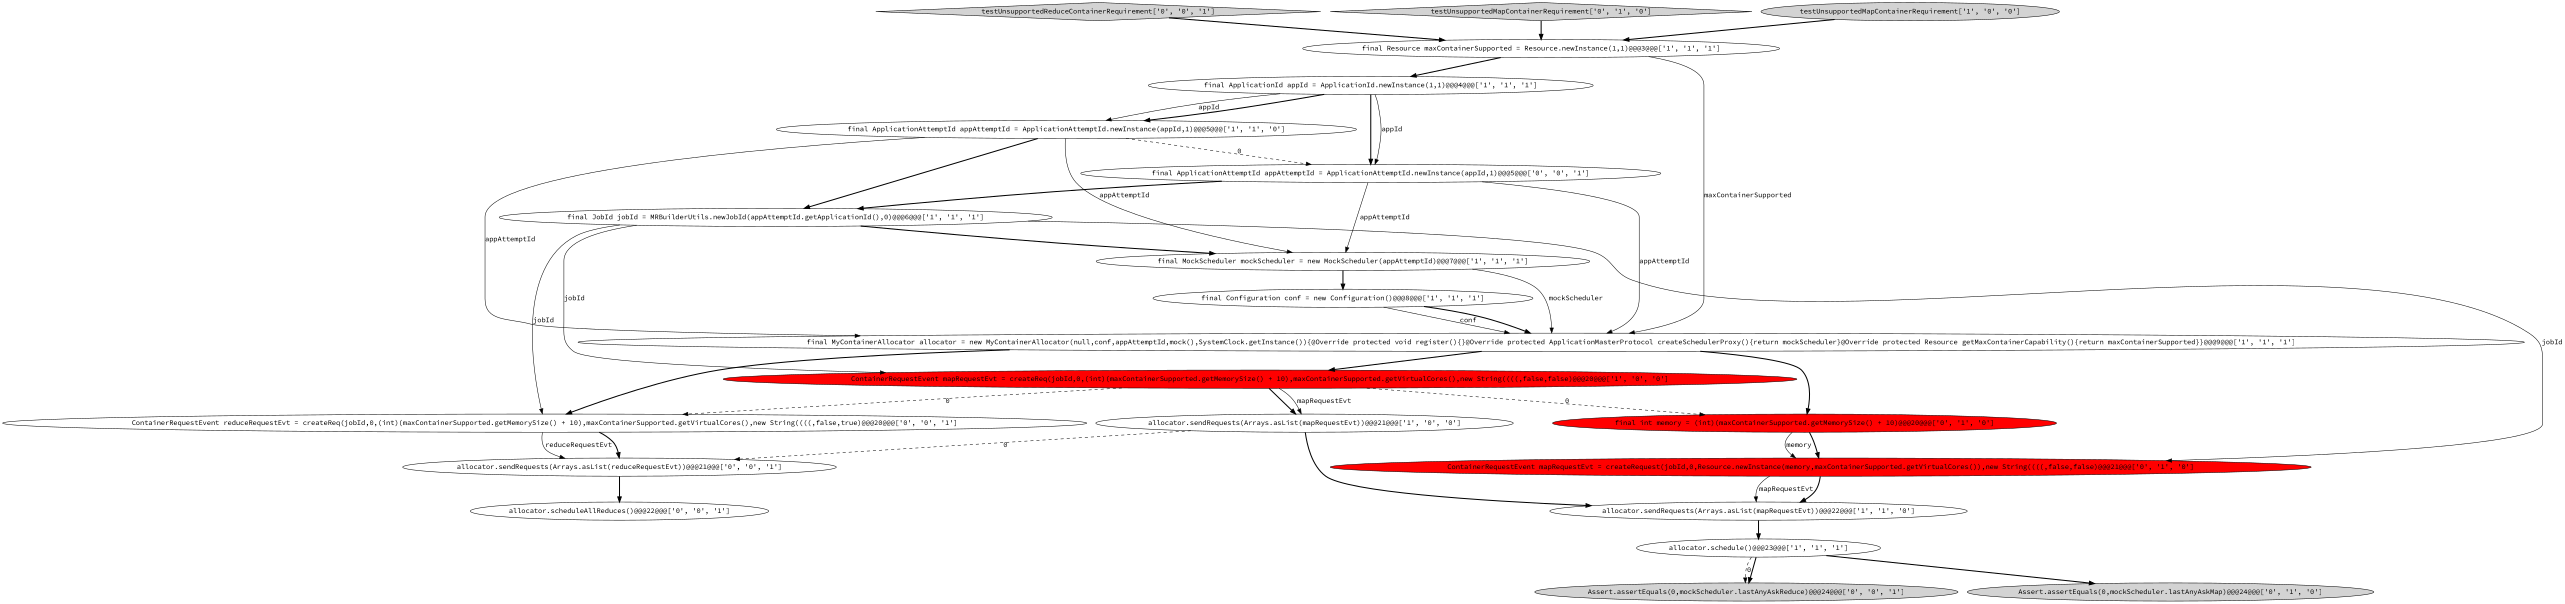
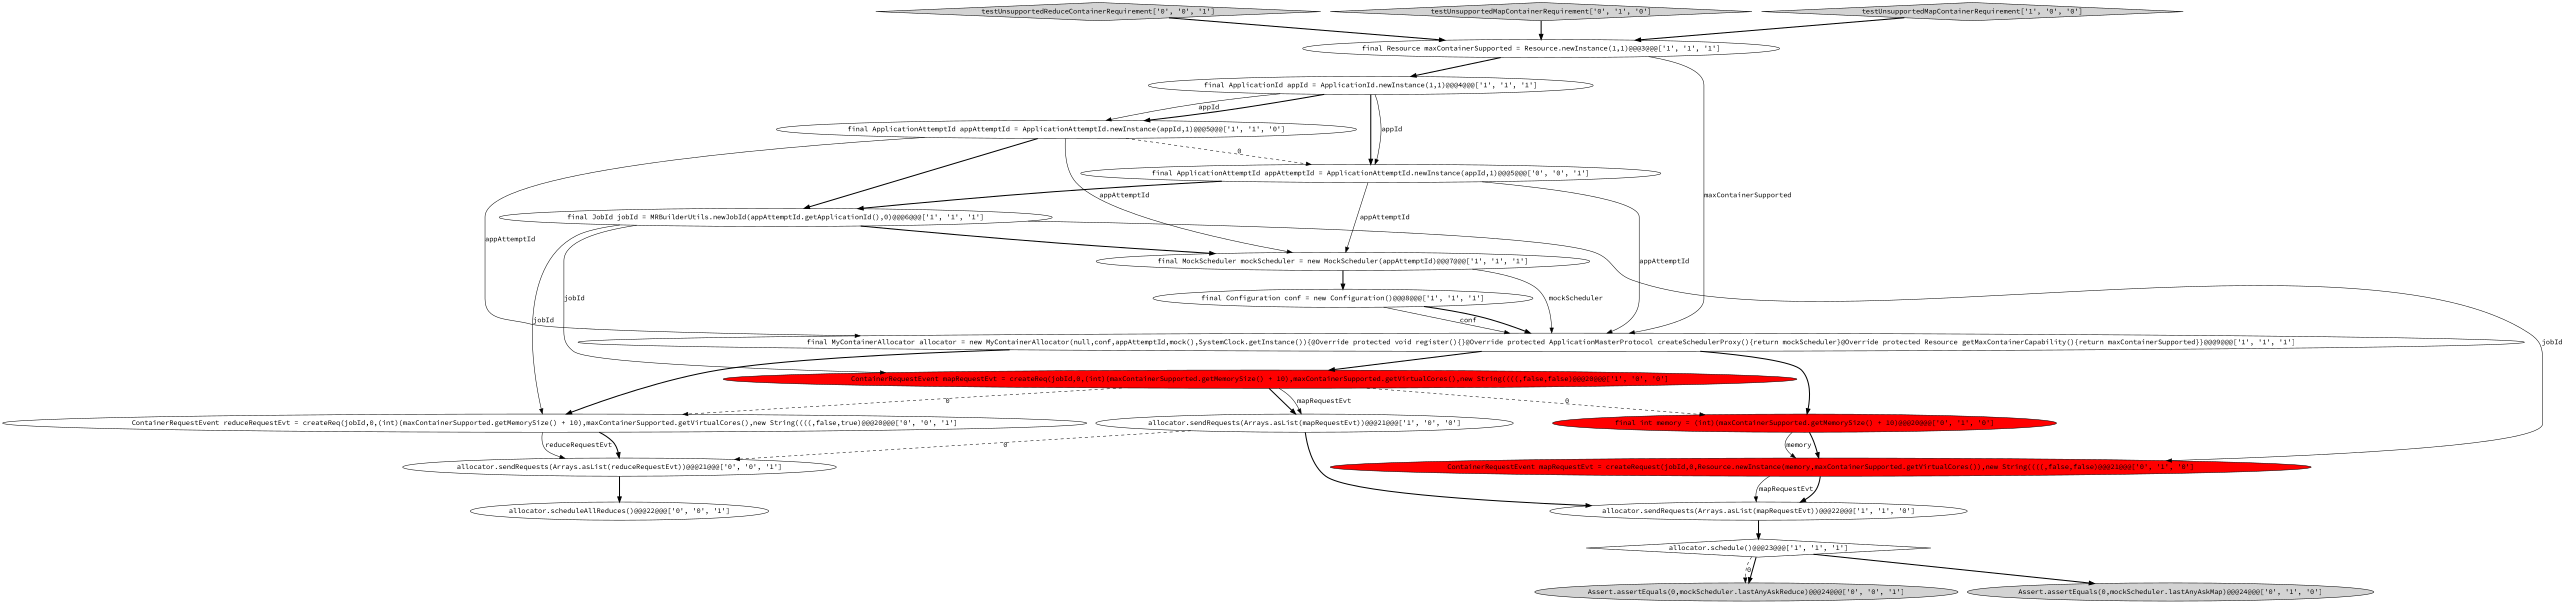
(1910, 12) -> (1972, 12)
(1759, 548) -> (1759, 548)
